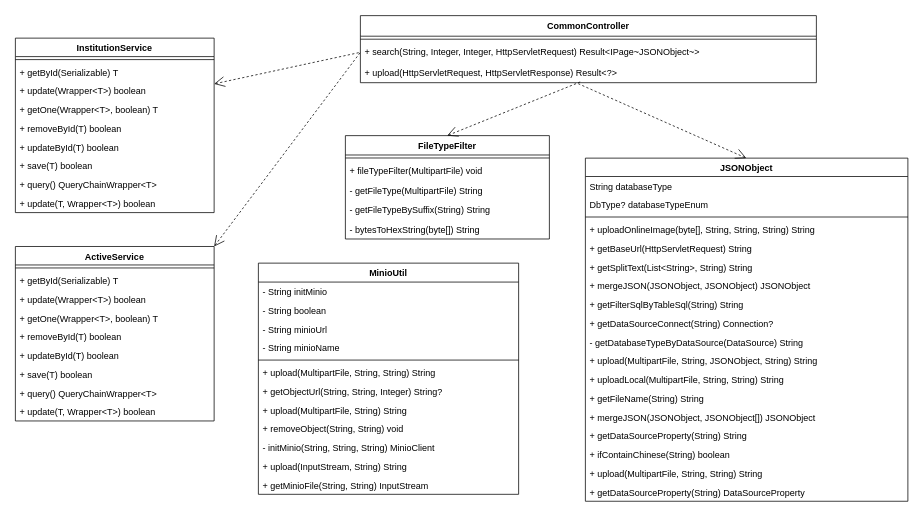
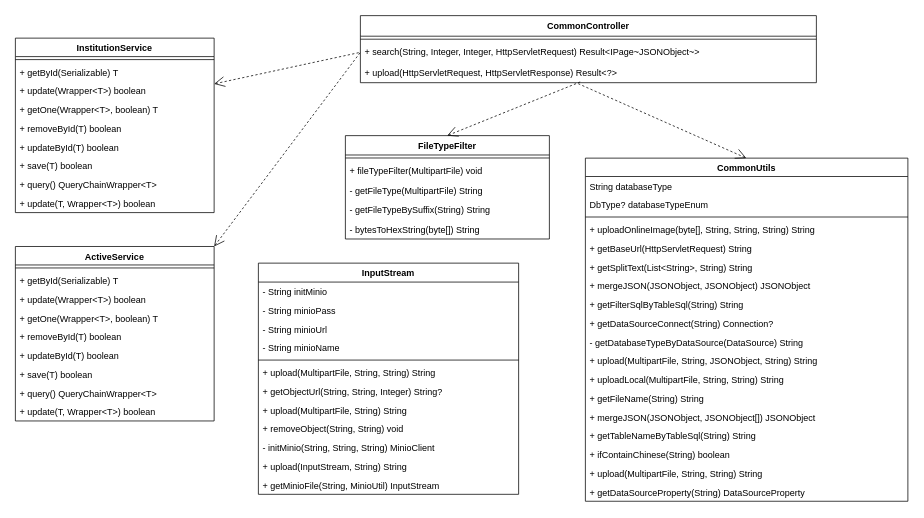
(746, 168) -> (746, 168)
(388, 273) -> (388, 273)
(298, 311) -> (302, 311)
(681, 436) -> (680, 436)
(357, 485) -> (361, 485)
